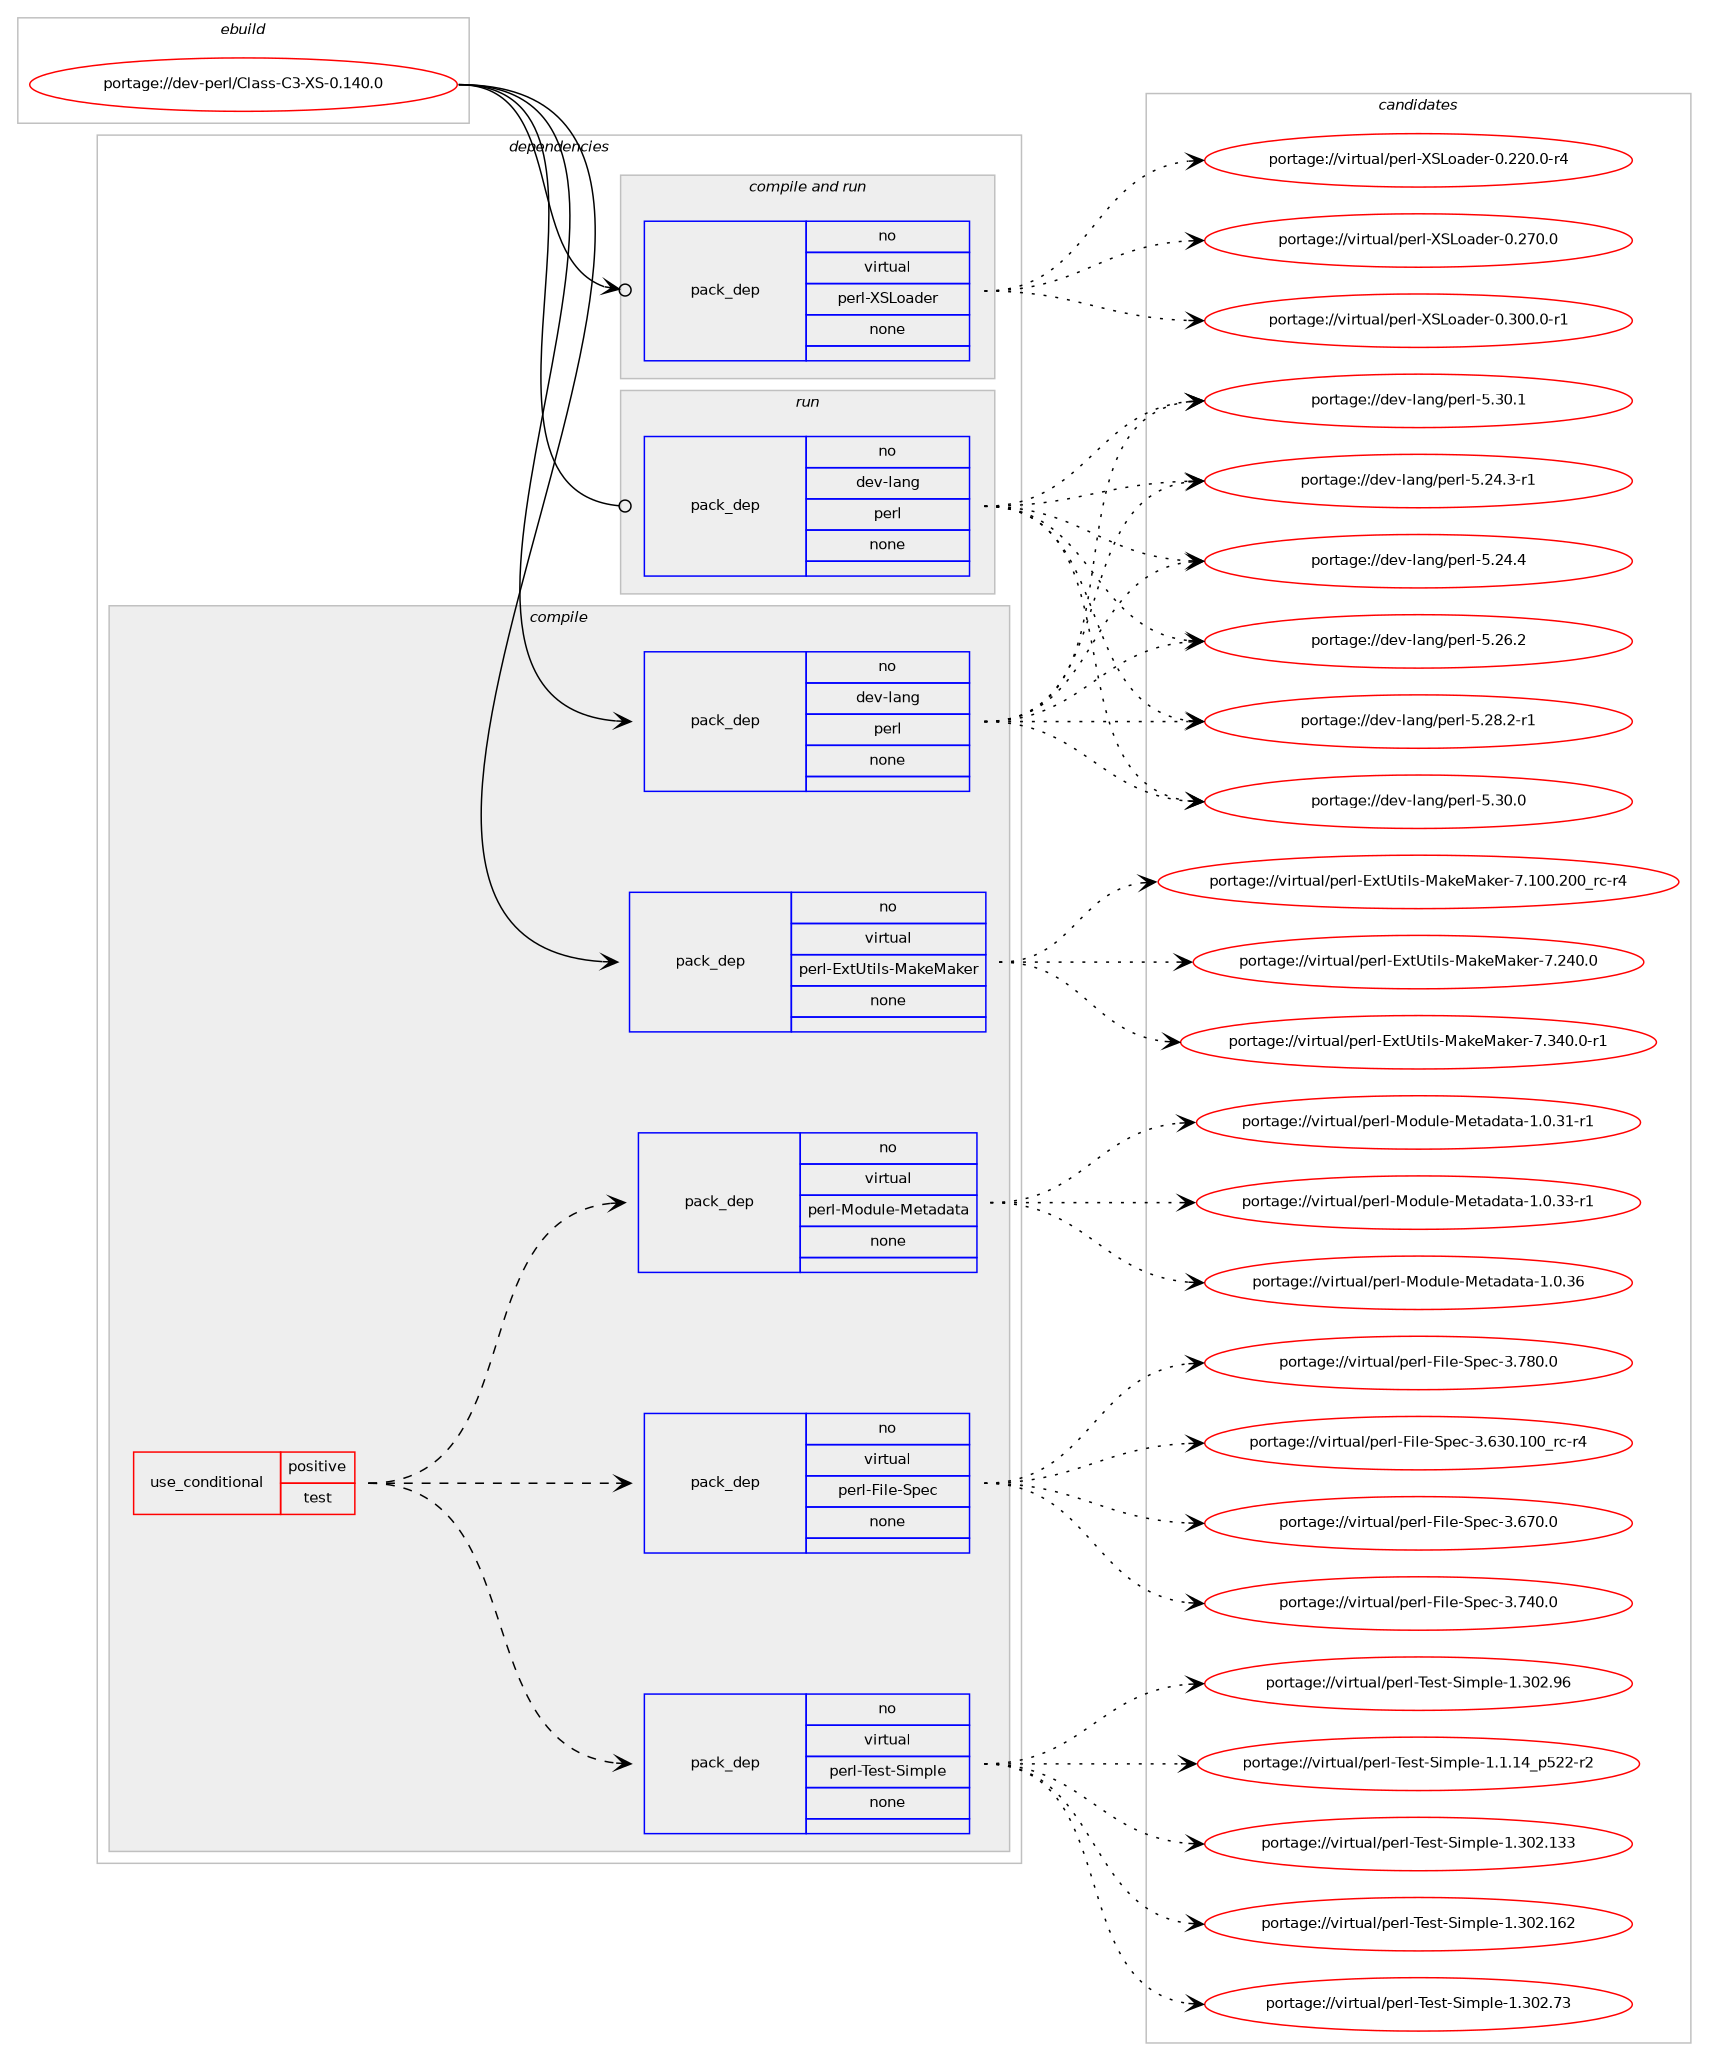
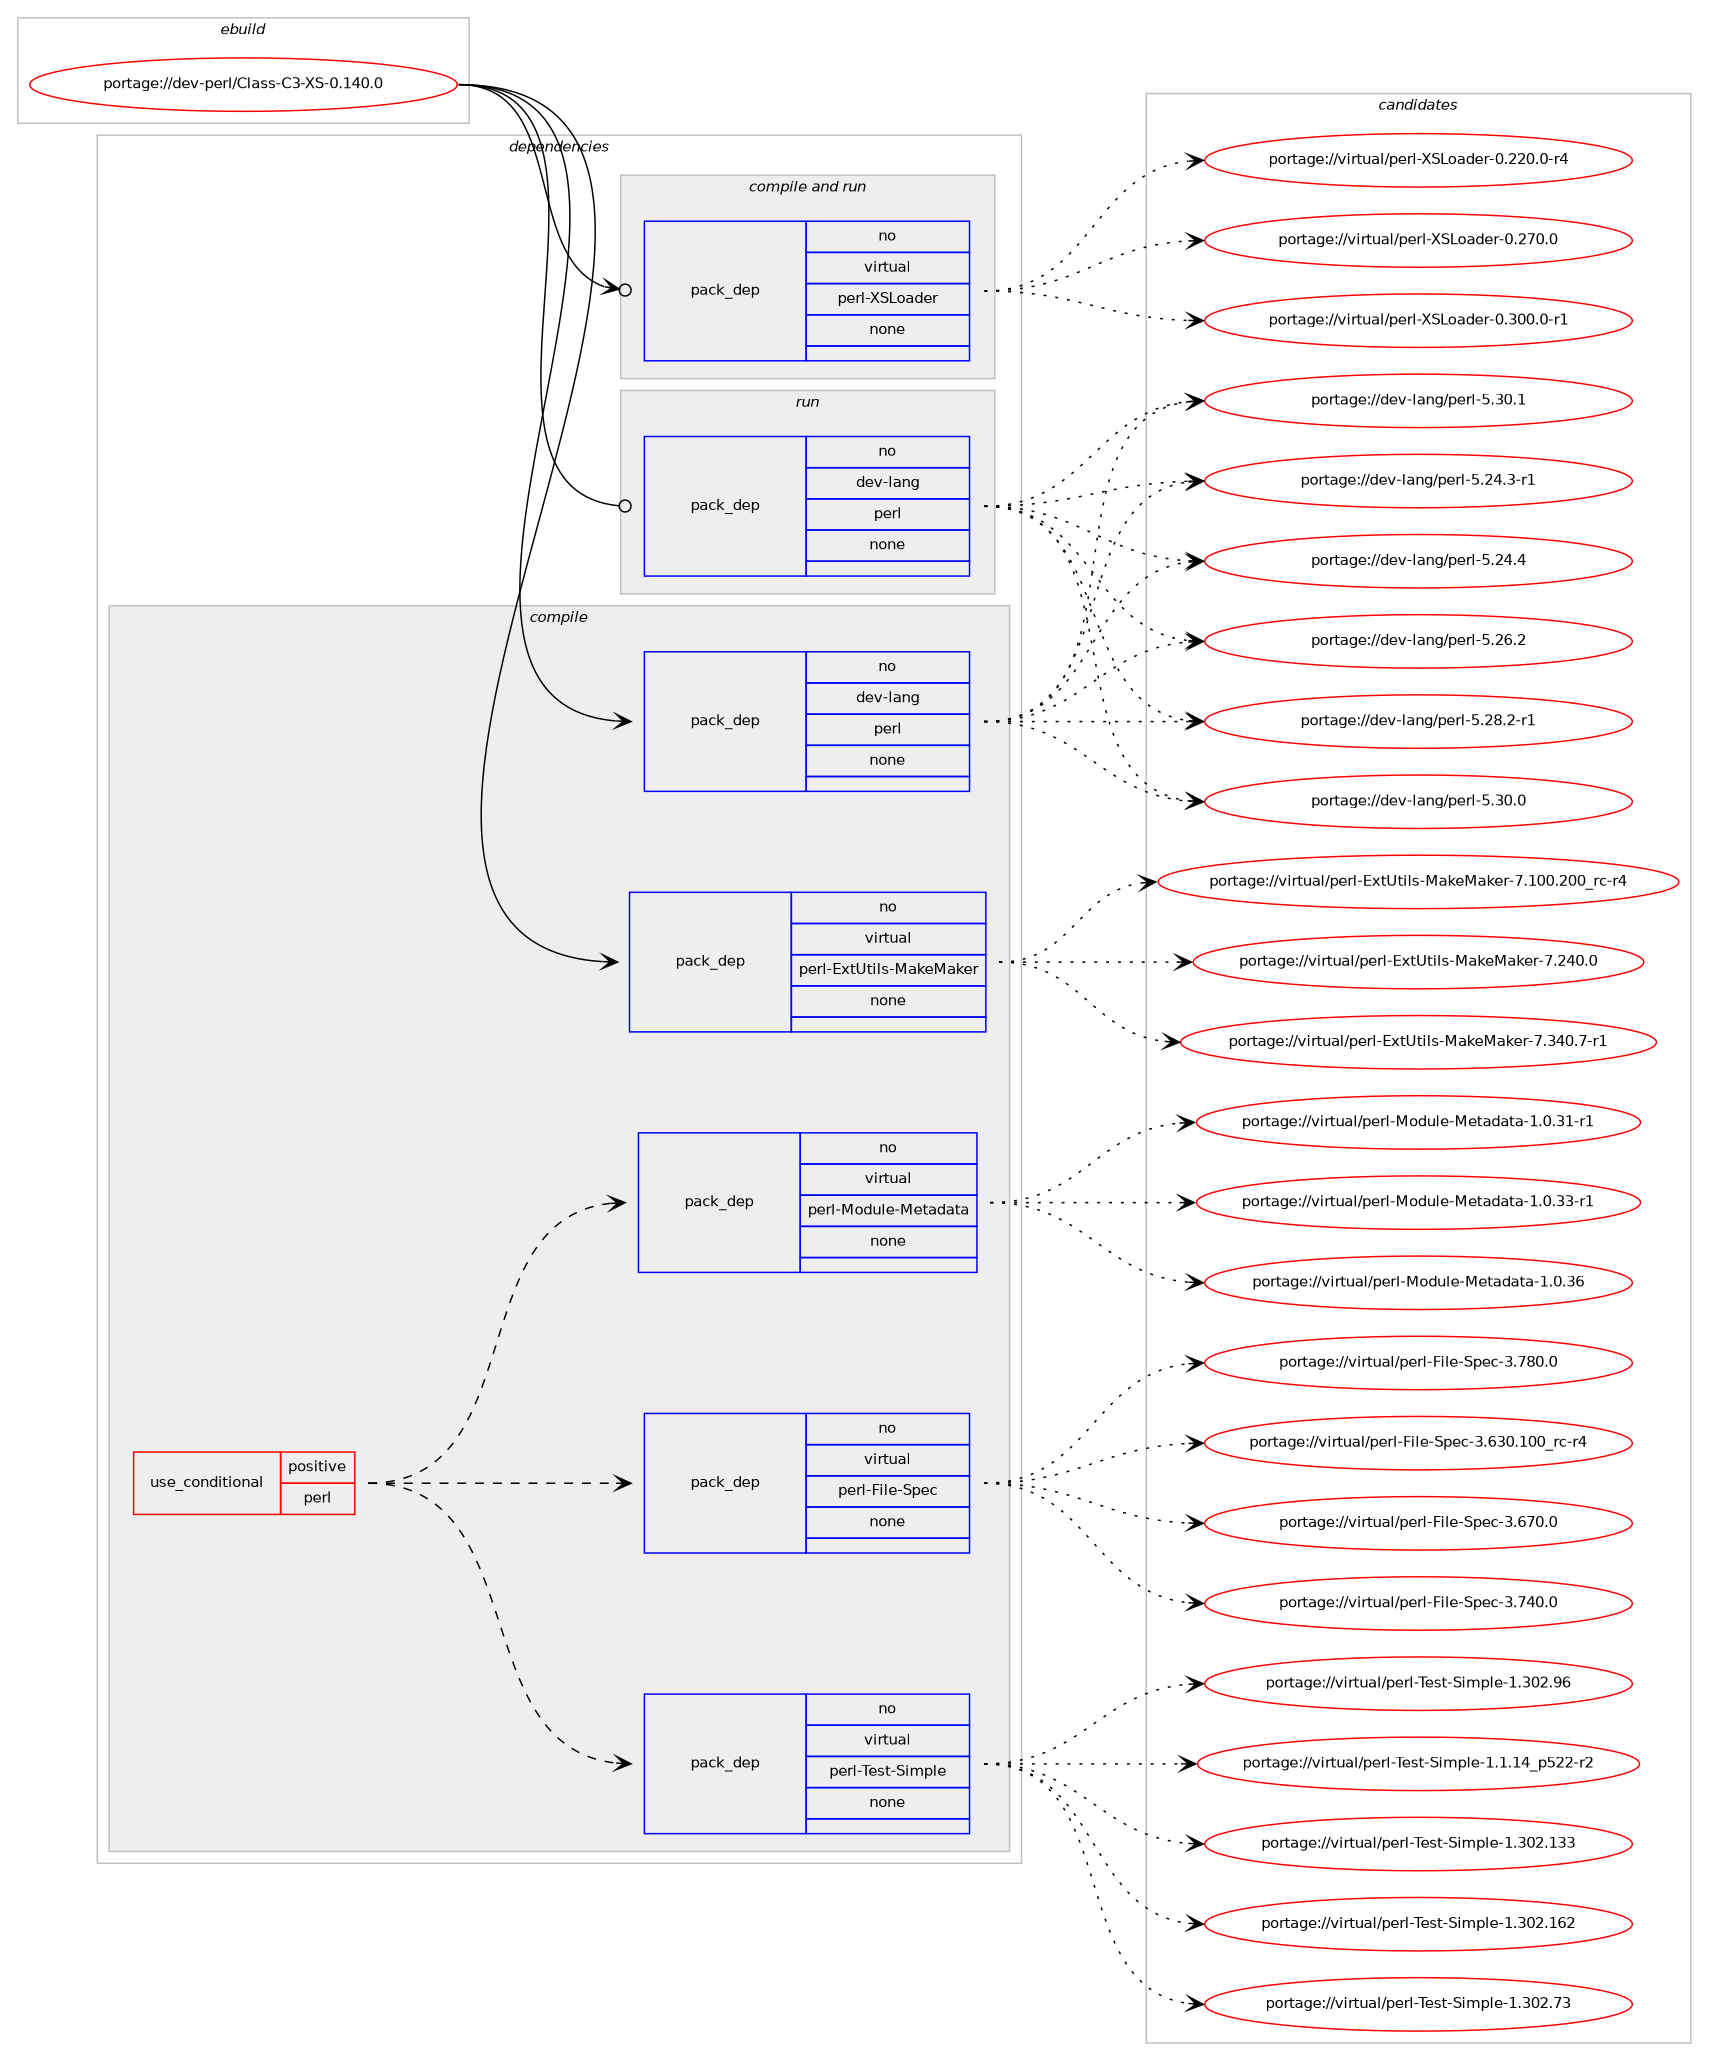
(1419, 1042) -> (1419, 1042)
(318, 1498) -> (318, 1498)
